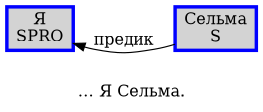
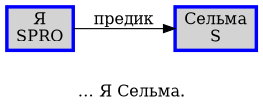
(130, 53) -> (118, 29)
